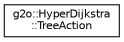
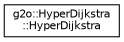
(62, 21) -> (62, 21)
